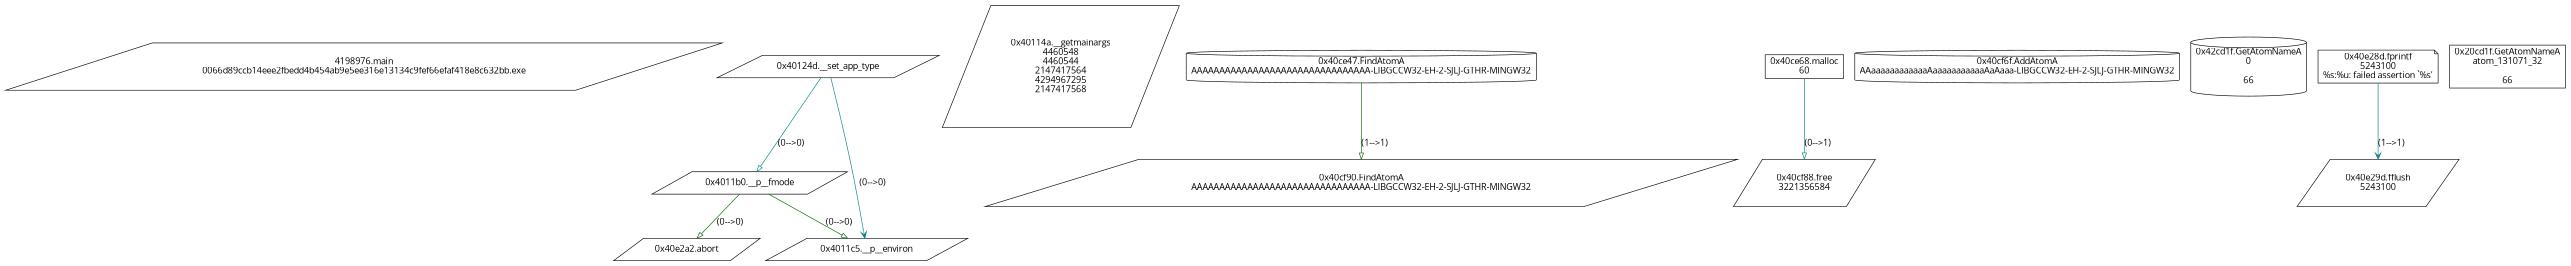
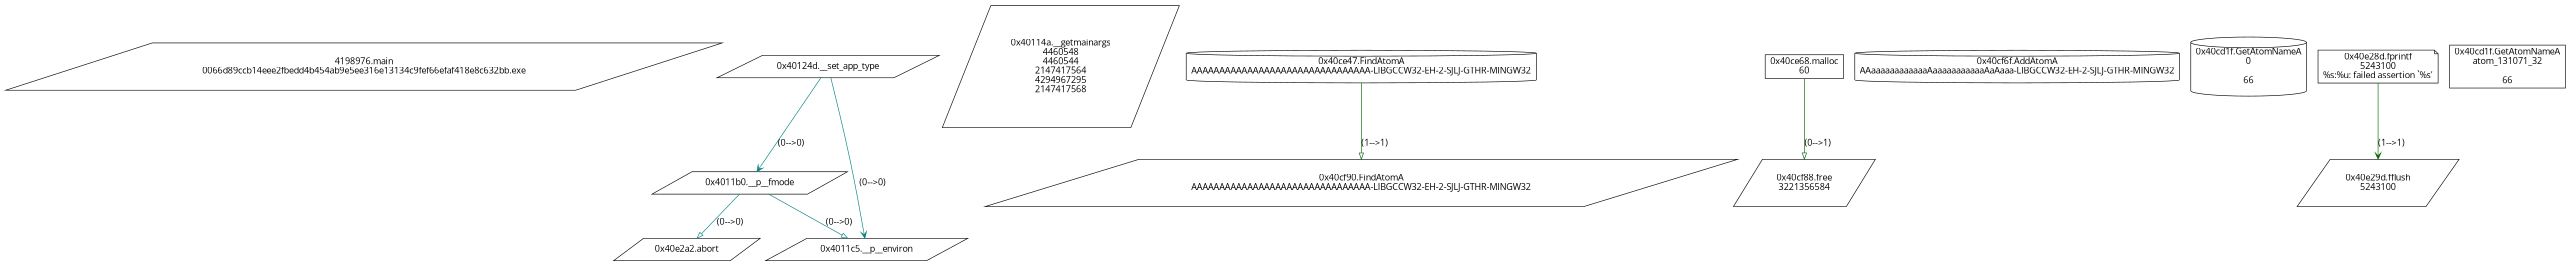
(2249, 67) -> (2249, 67)
(2507, 67) -> (2507, 67)
(1804, 116) -> (1804, 116)
(2378, 118) -> (2378, 118)
(791, 122) -> (791, 122)
(720, 214) -> (720, 214)
(805, 215) -> (805, 215)
